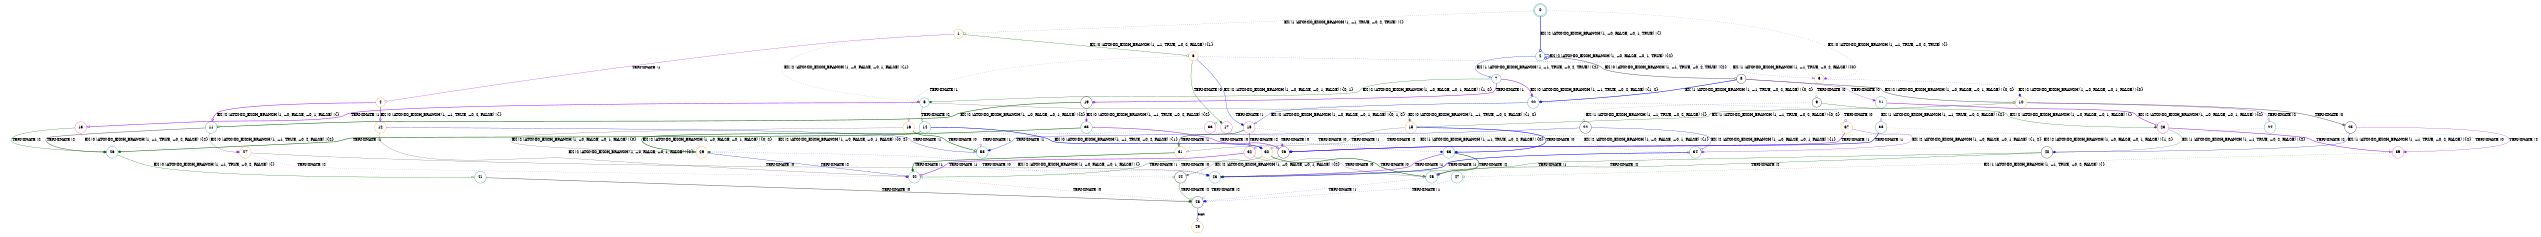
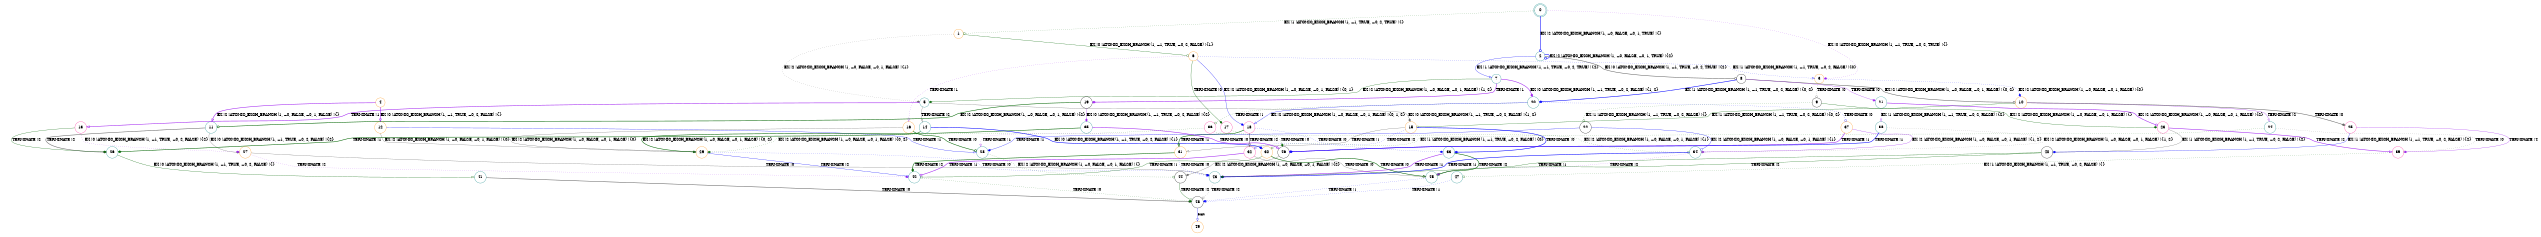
(670, 61) -> none
(2350, 127) -> (2350, 127)
(1250, 134) -> (1250, 134)
(982, 152) -> (982, 152)
(637, 163) -> (526, 147)
(929, 165) -> (929, 165)
